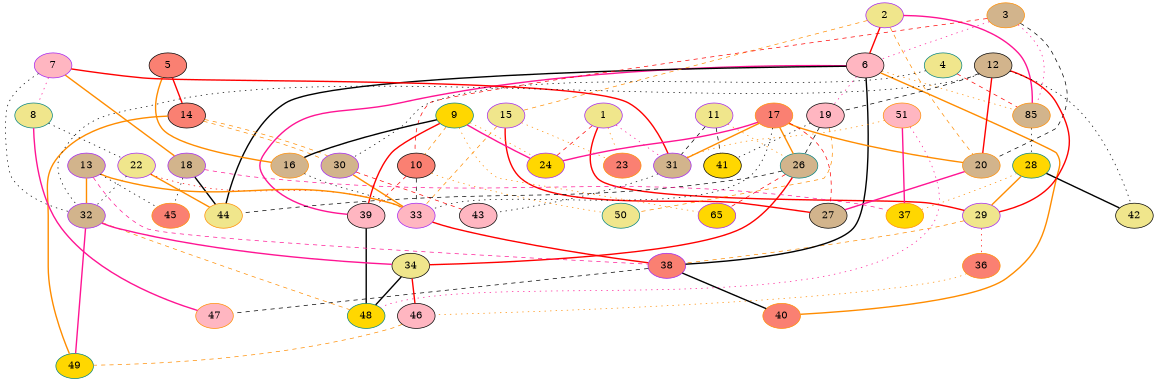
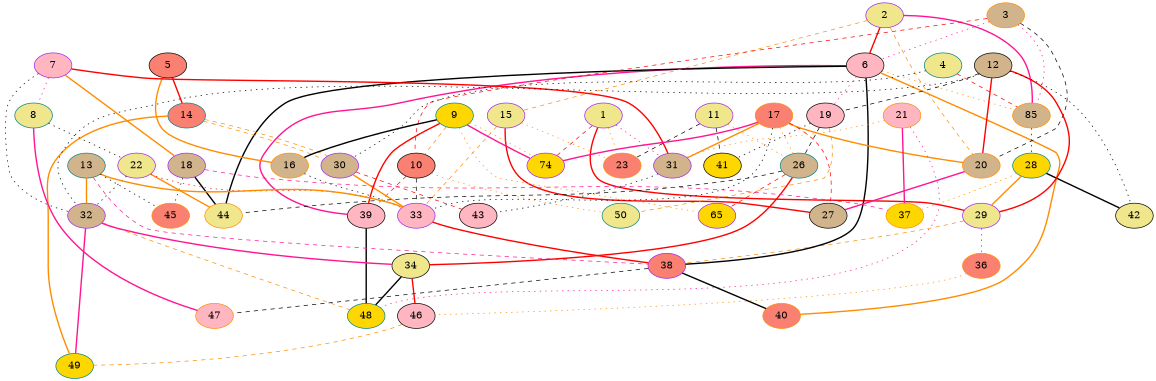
(187, 116) -> (187, 116)
(902, 116) -> (902, 116)
(787, 141) -> (787, 141)
(691, 143) -> (676, 136)
(86, 166) -> (86, 166)
(546, 166) -> (546, 166)
